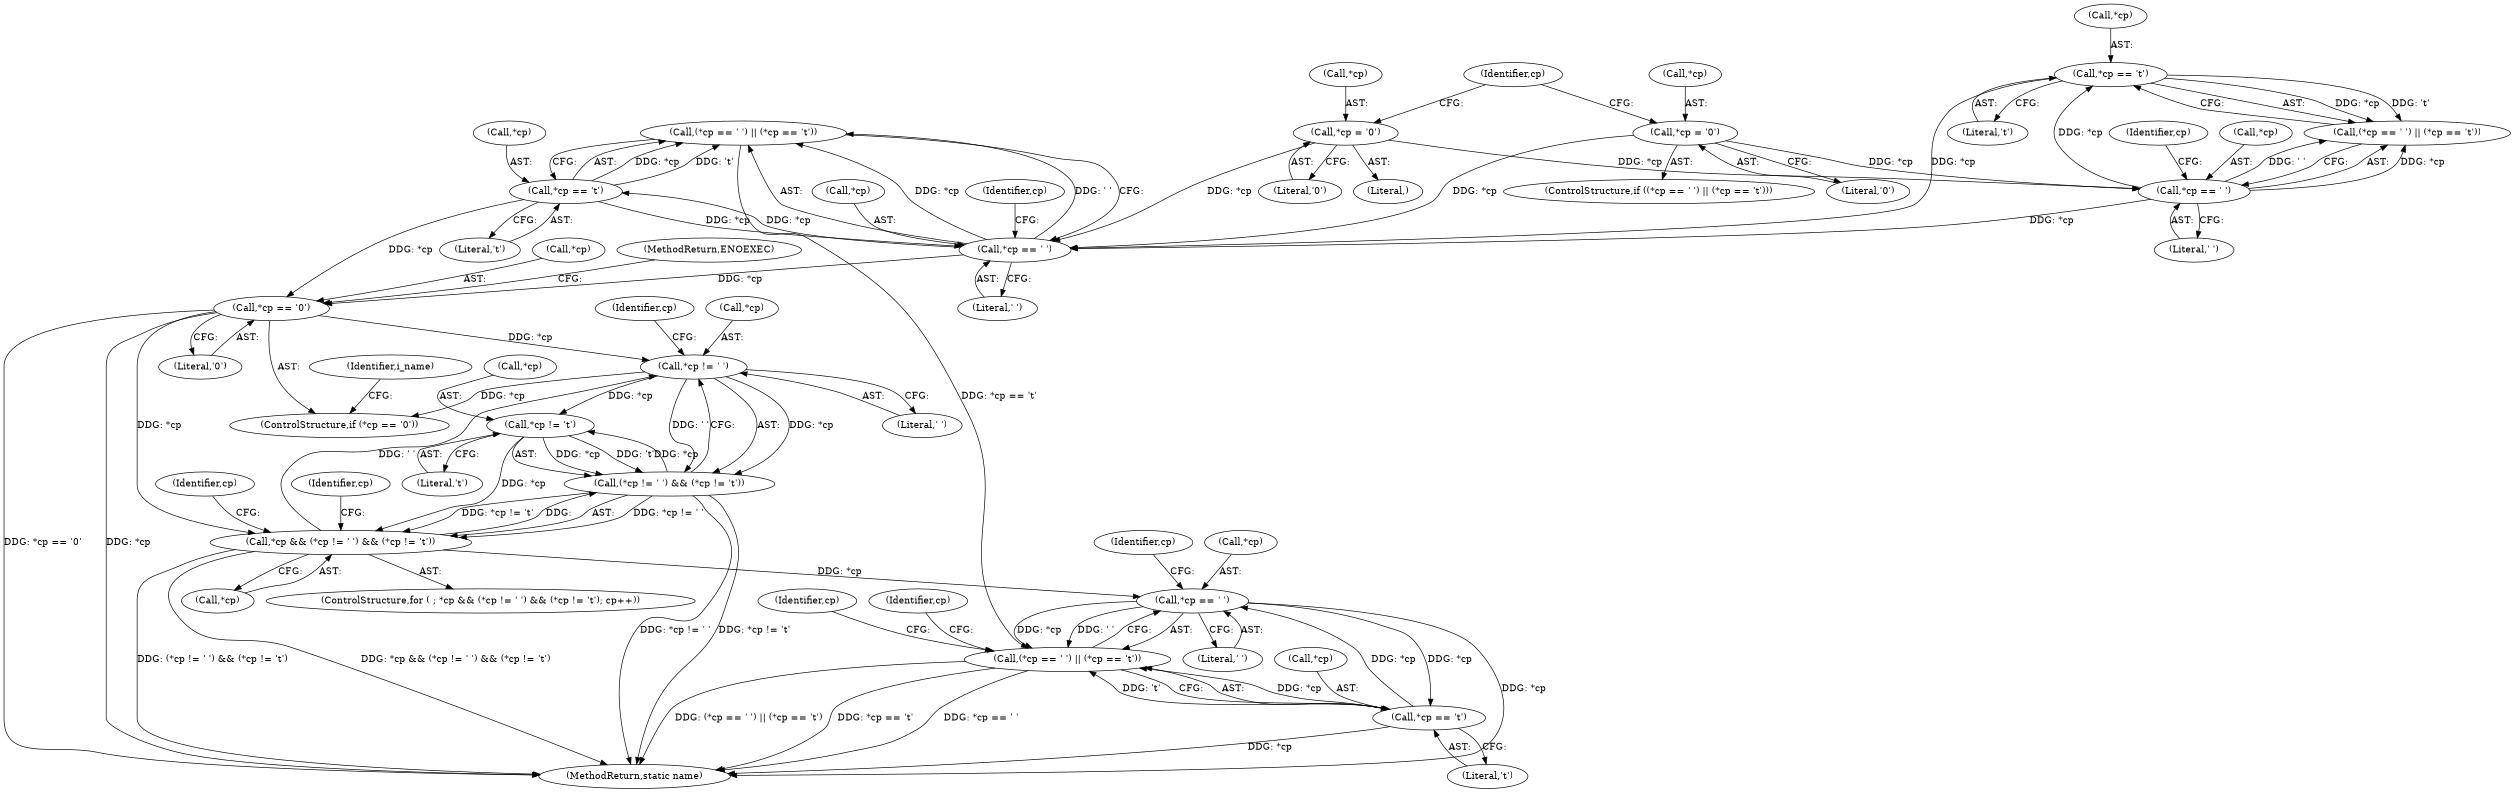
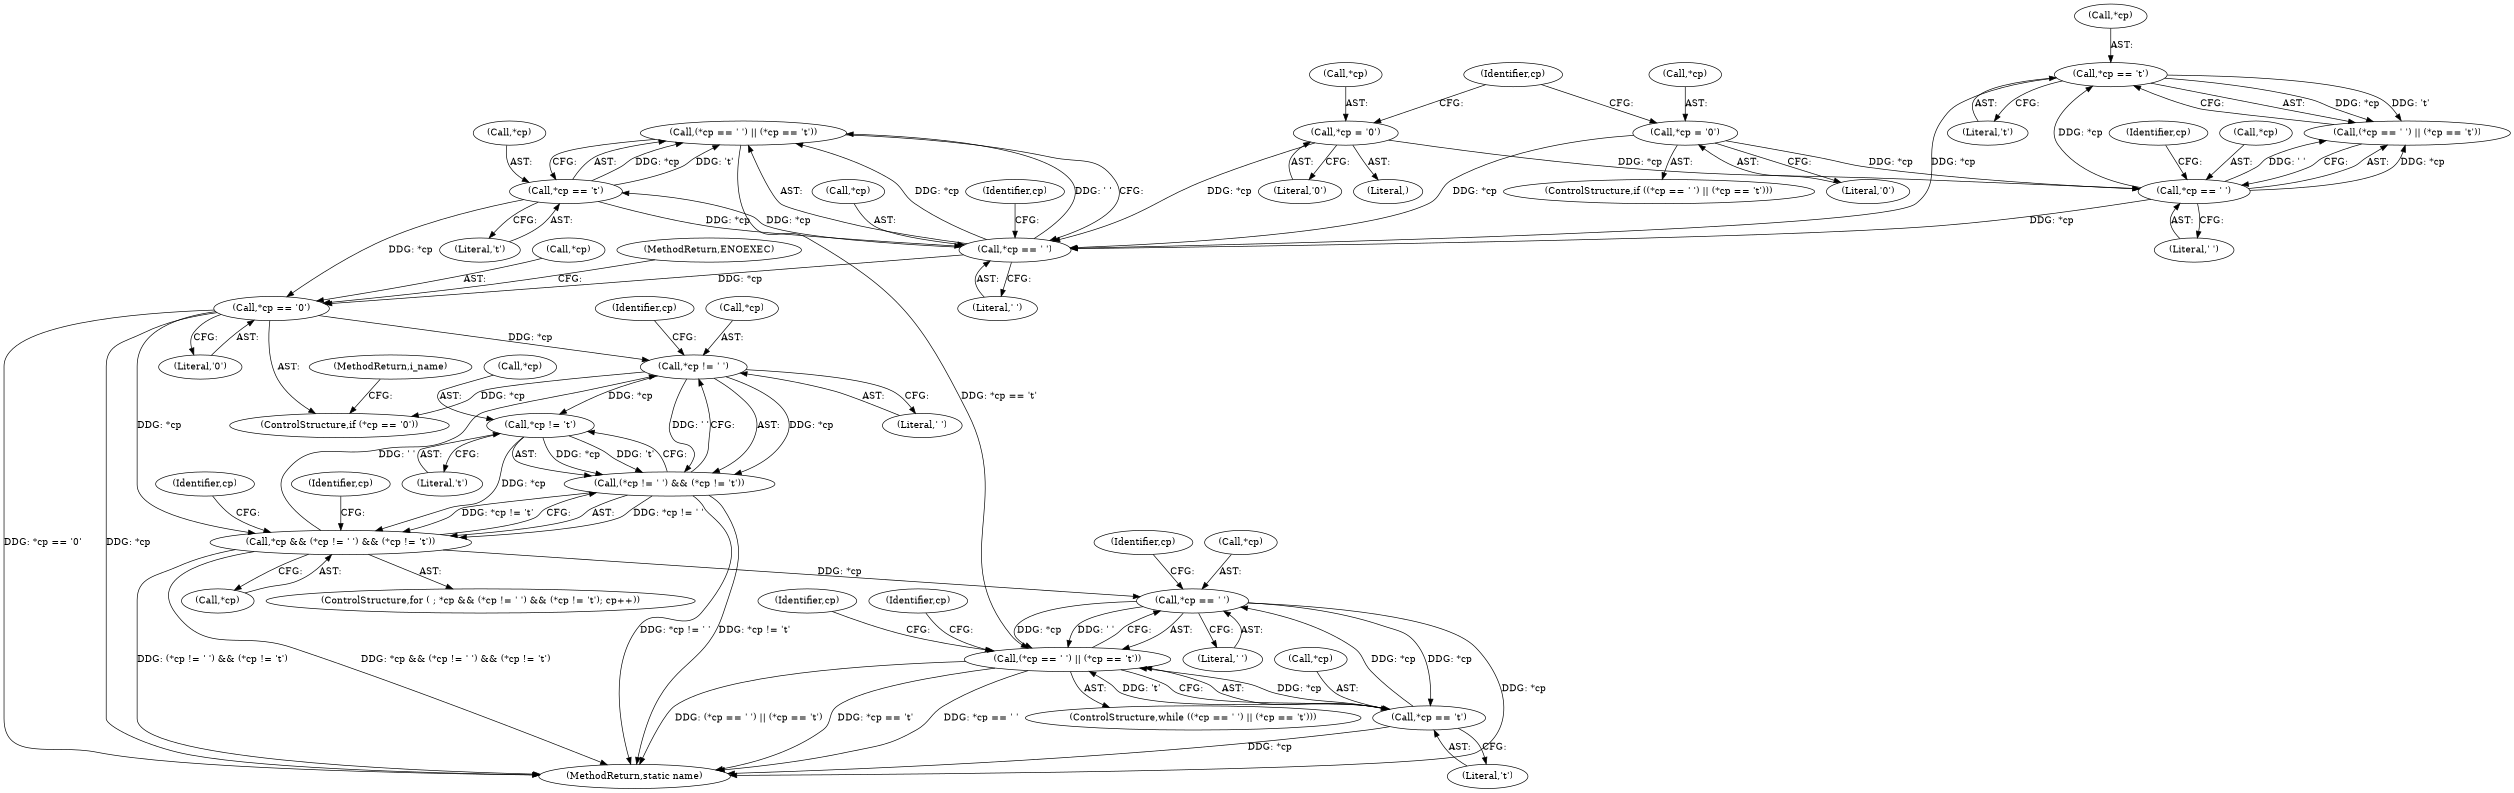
(391, 367) -> (391, 367)
(677, 455) -> (677, 455)
(560, 513) -> (560, 513)
none -> (1193, 718)
